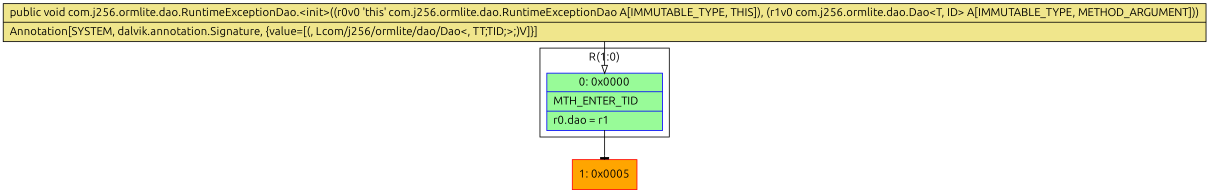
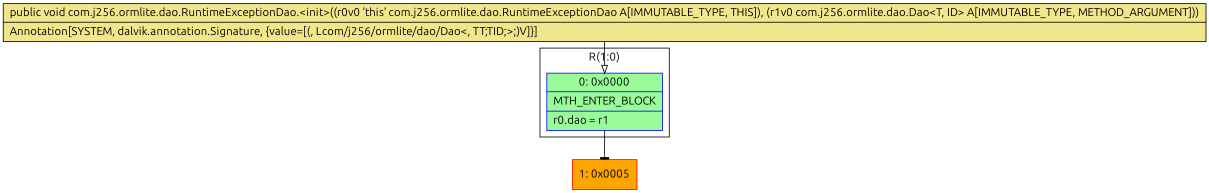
(596, 101) -> (605, 101)
